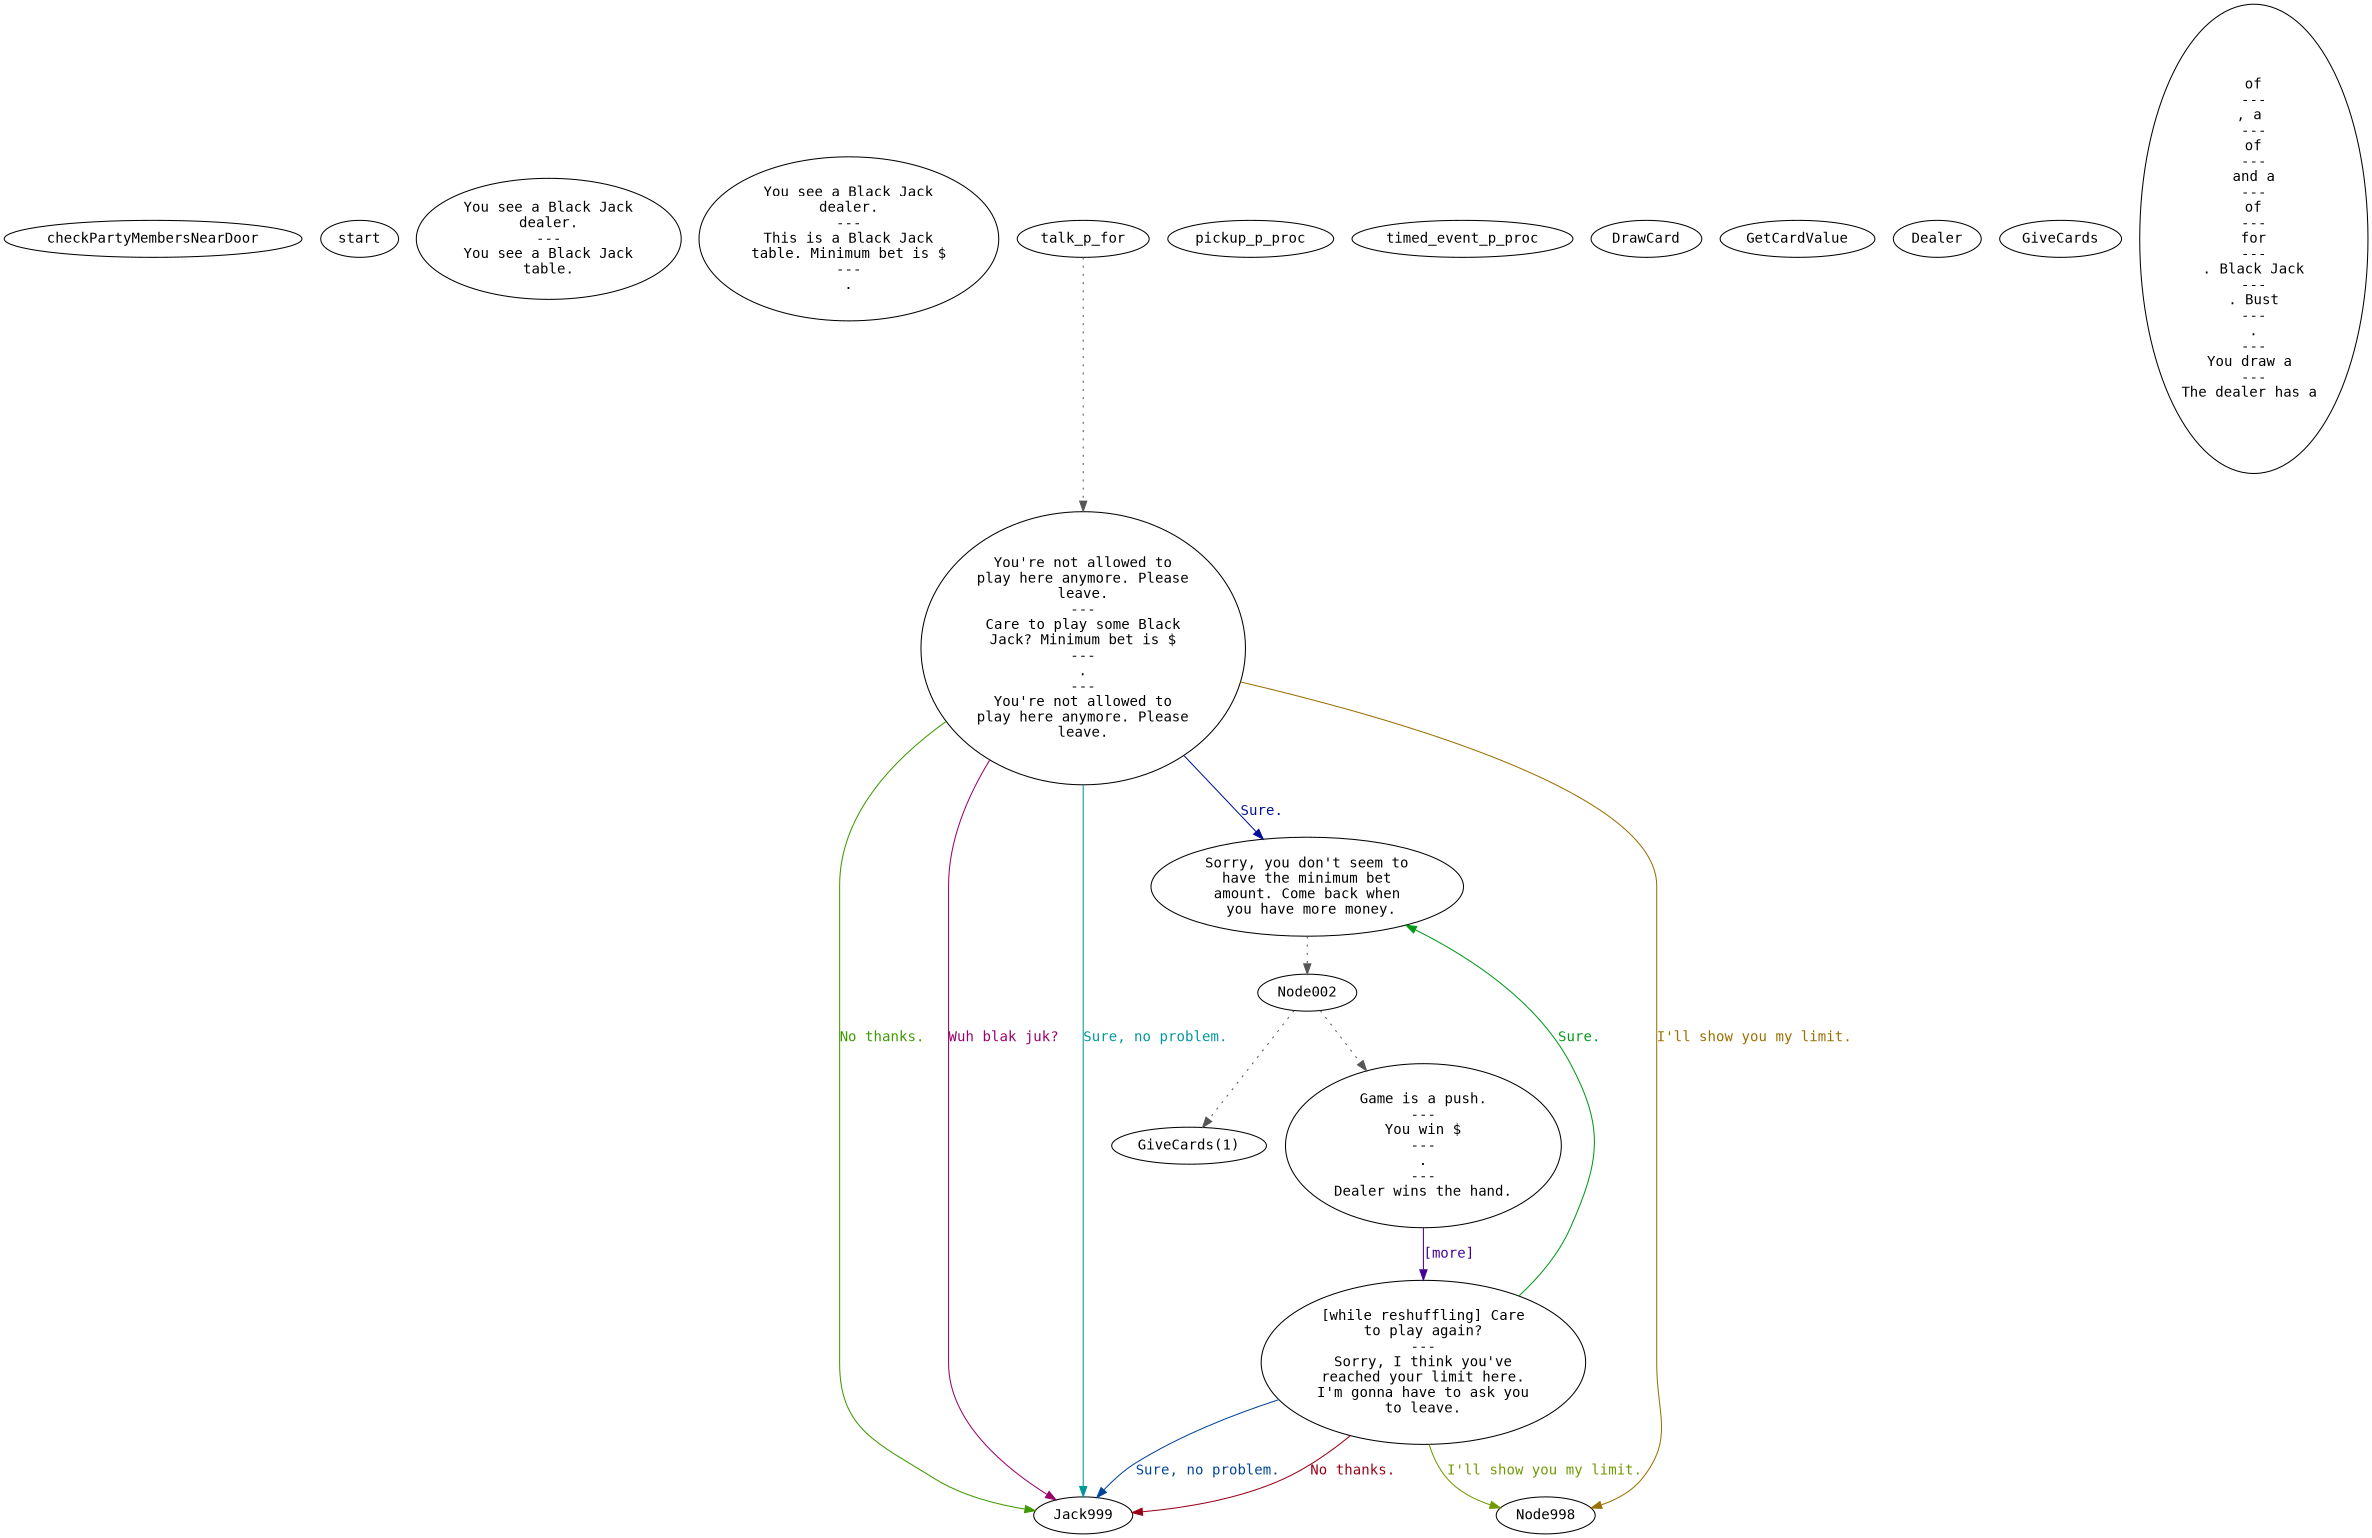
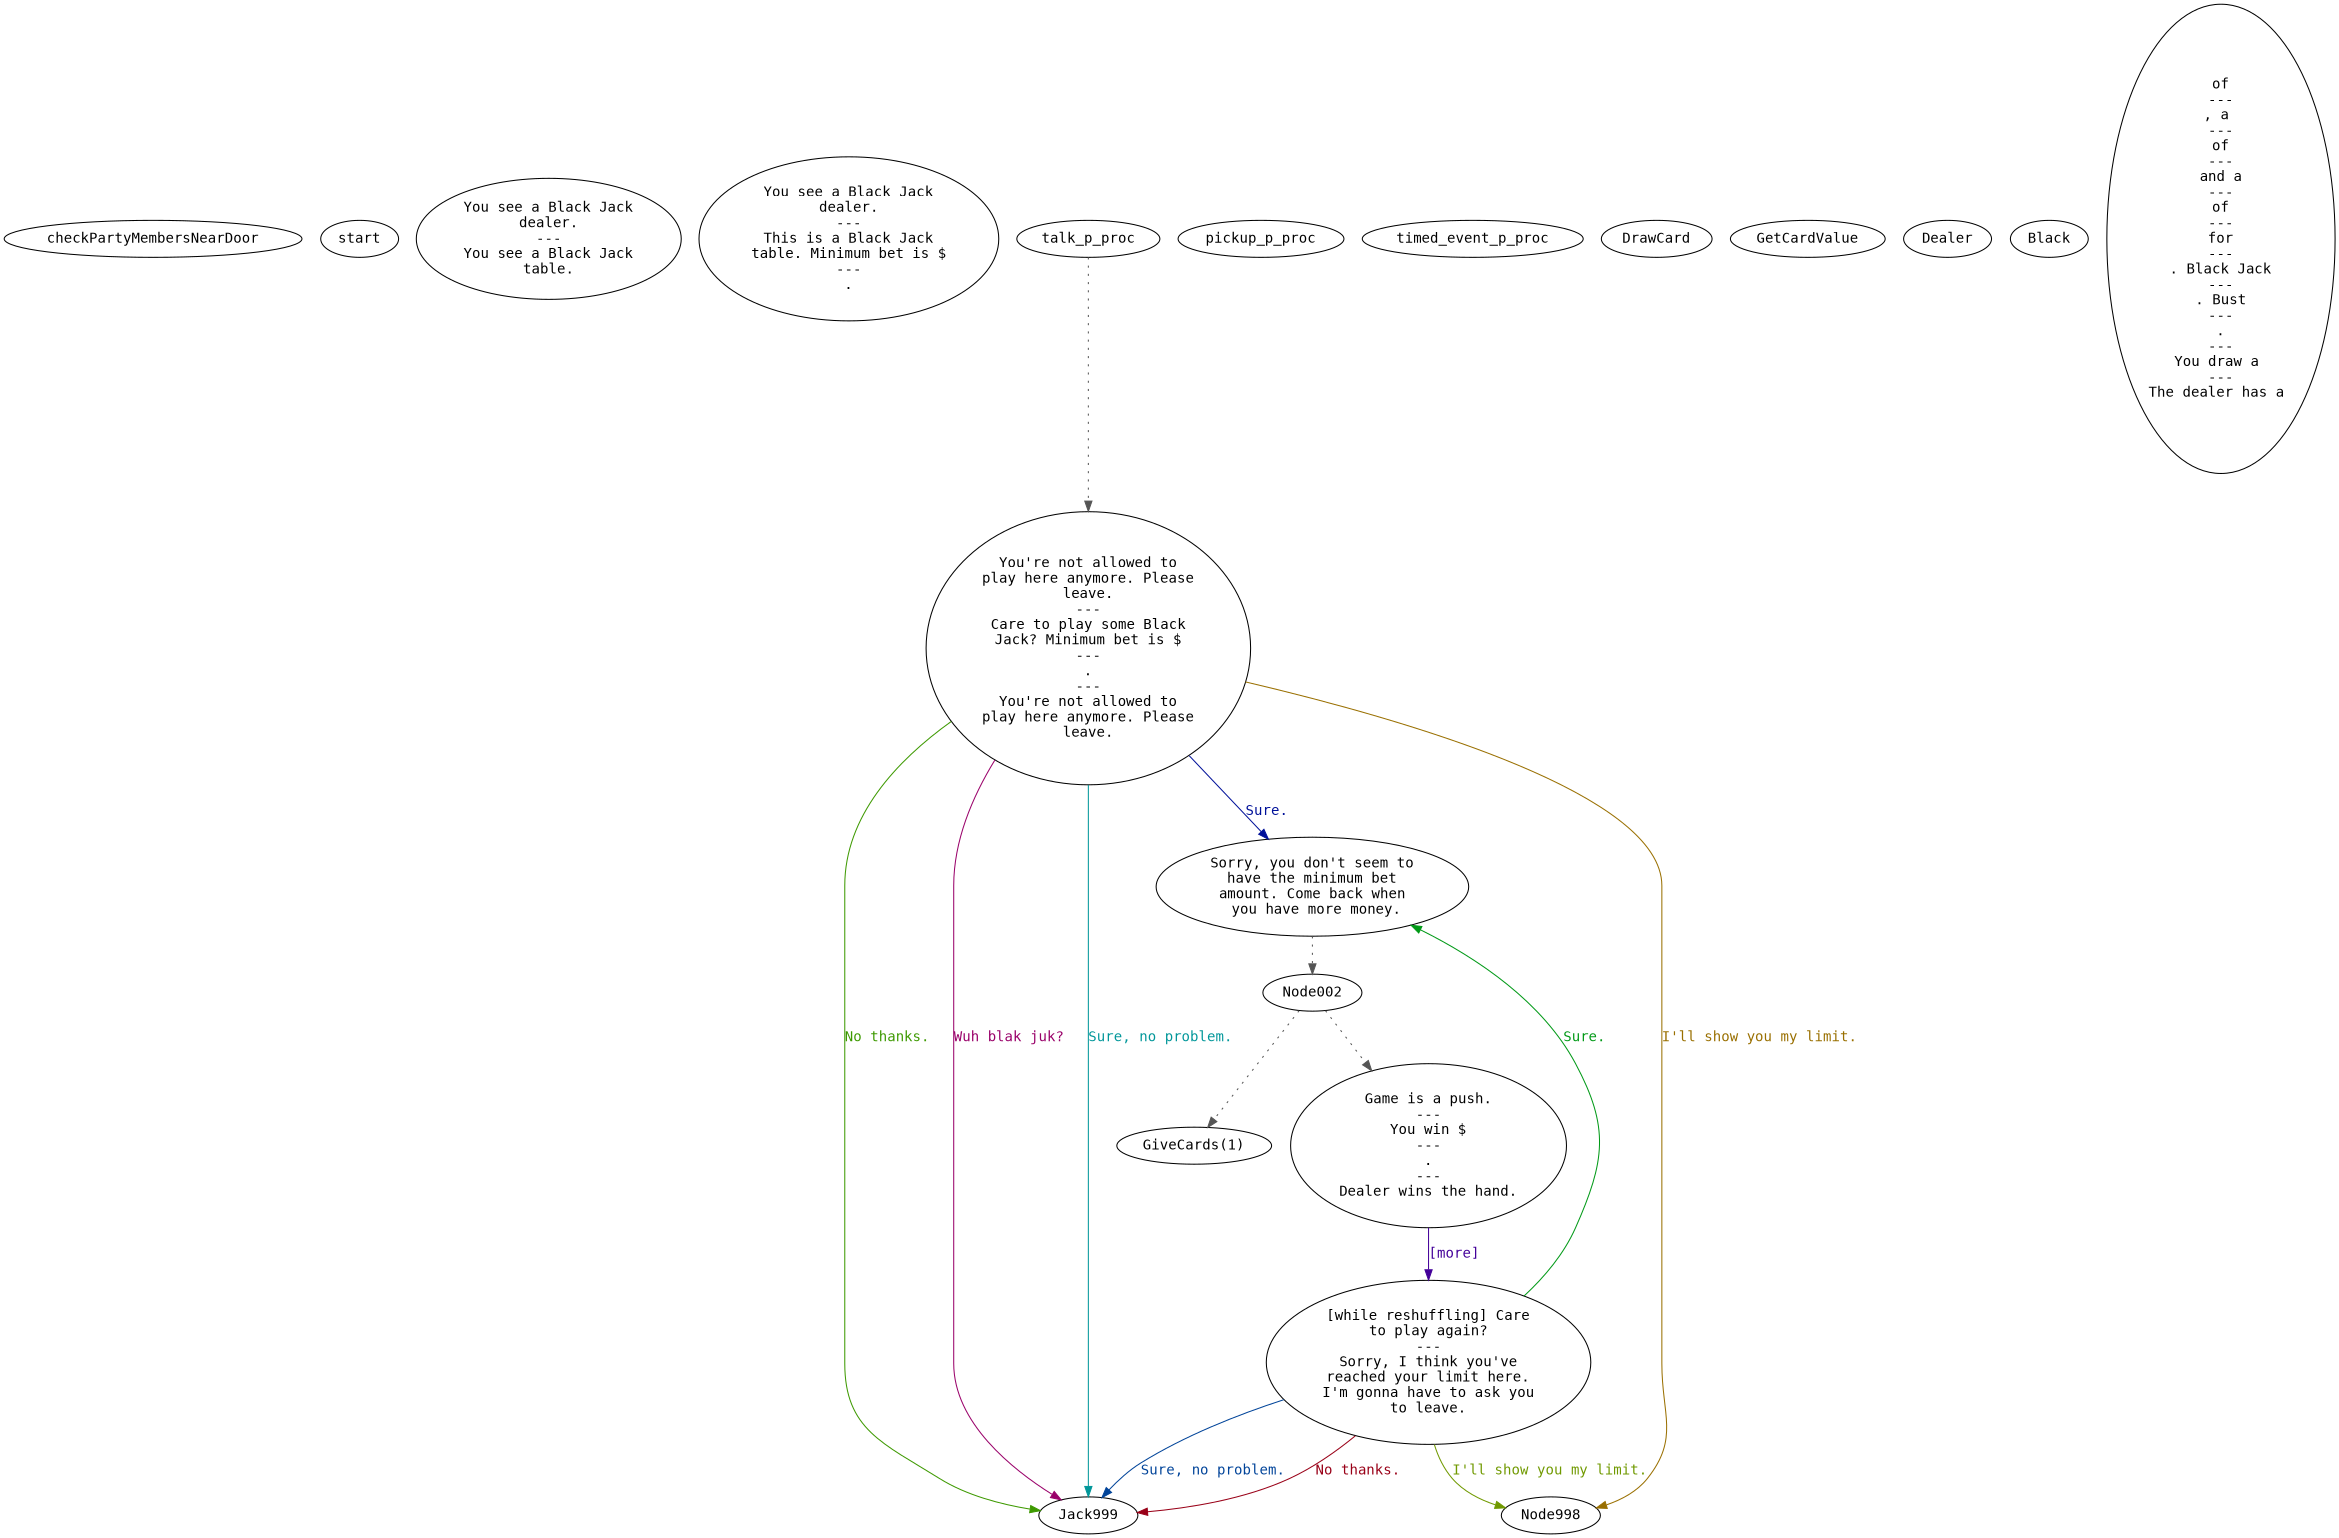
(1083, 239) -> (1088, 239)
(2061, 239) -> (2049, 239)
